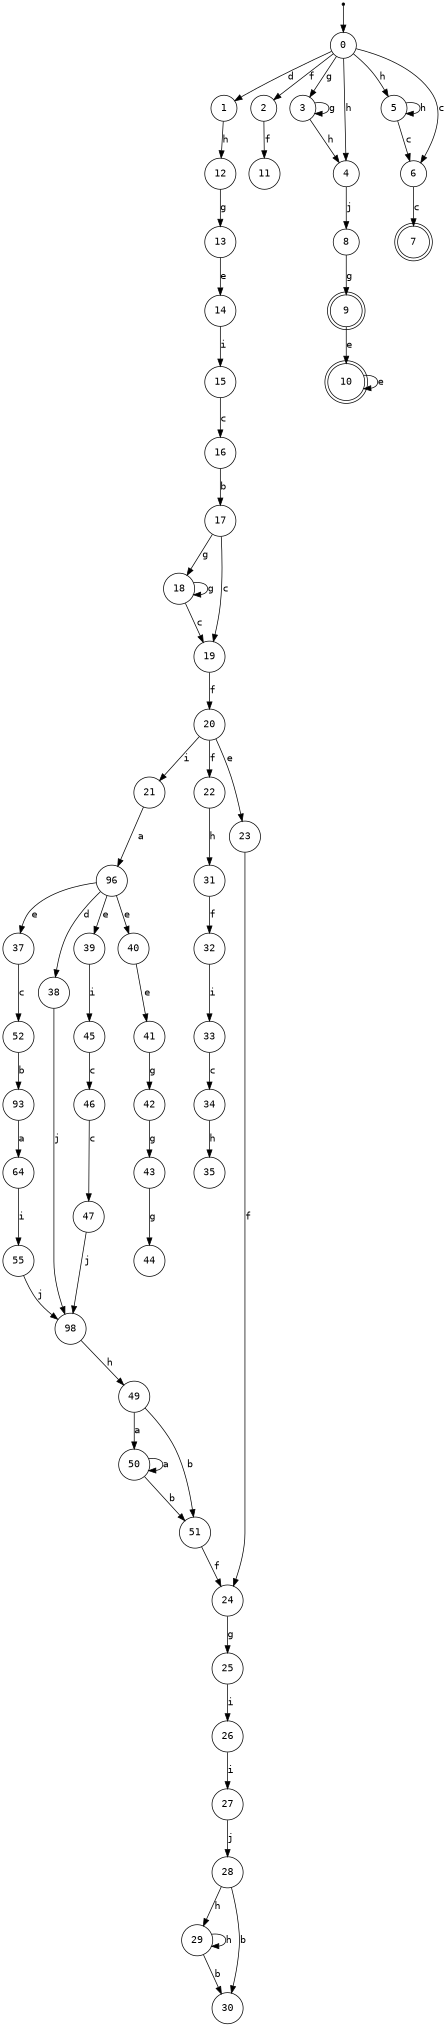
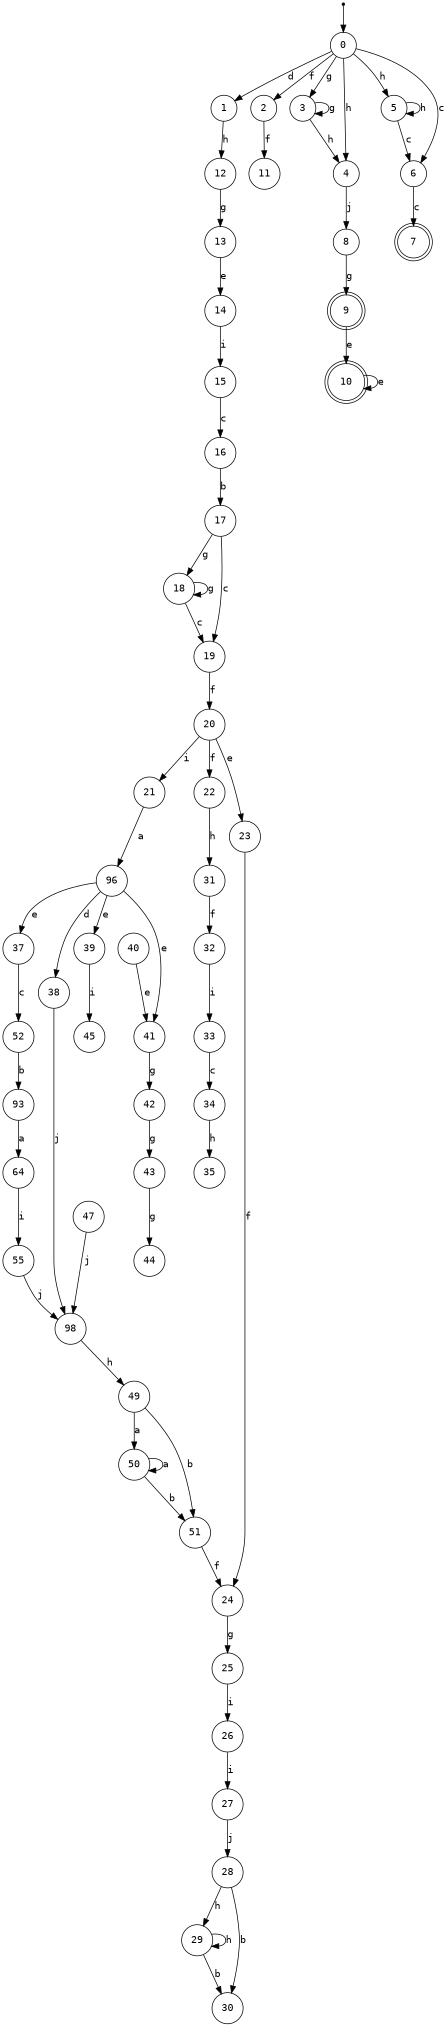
(121, 911) -> (159, 947)
(89, 1105) -> none
